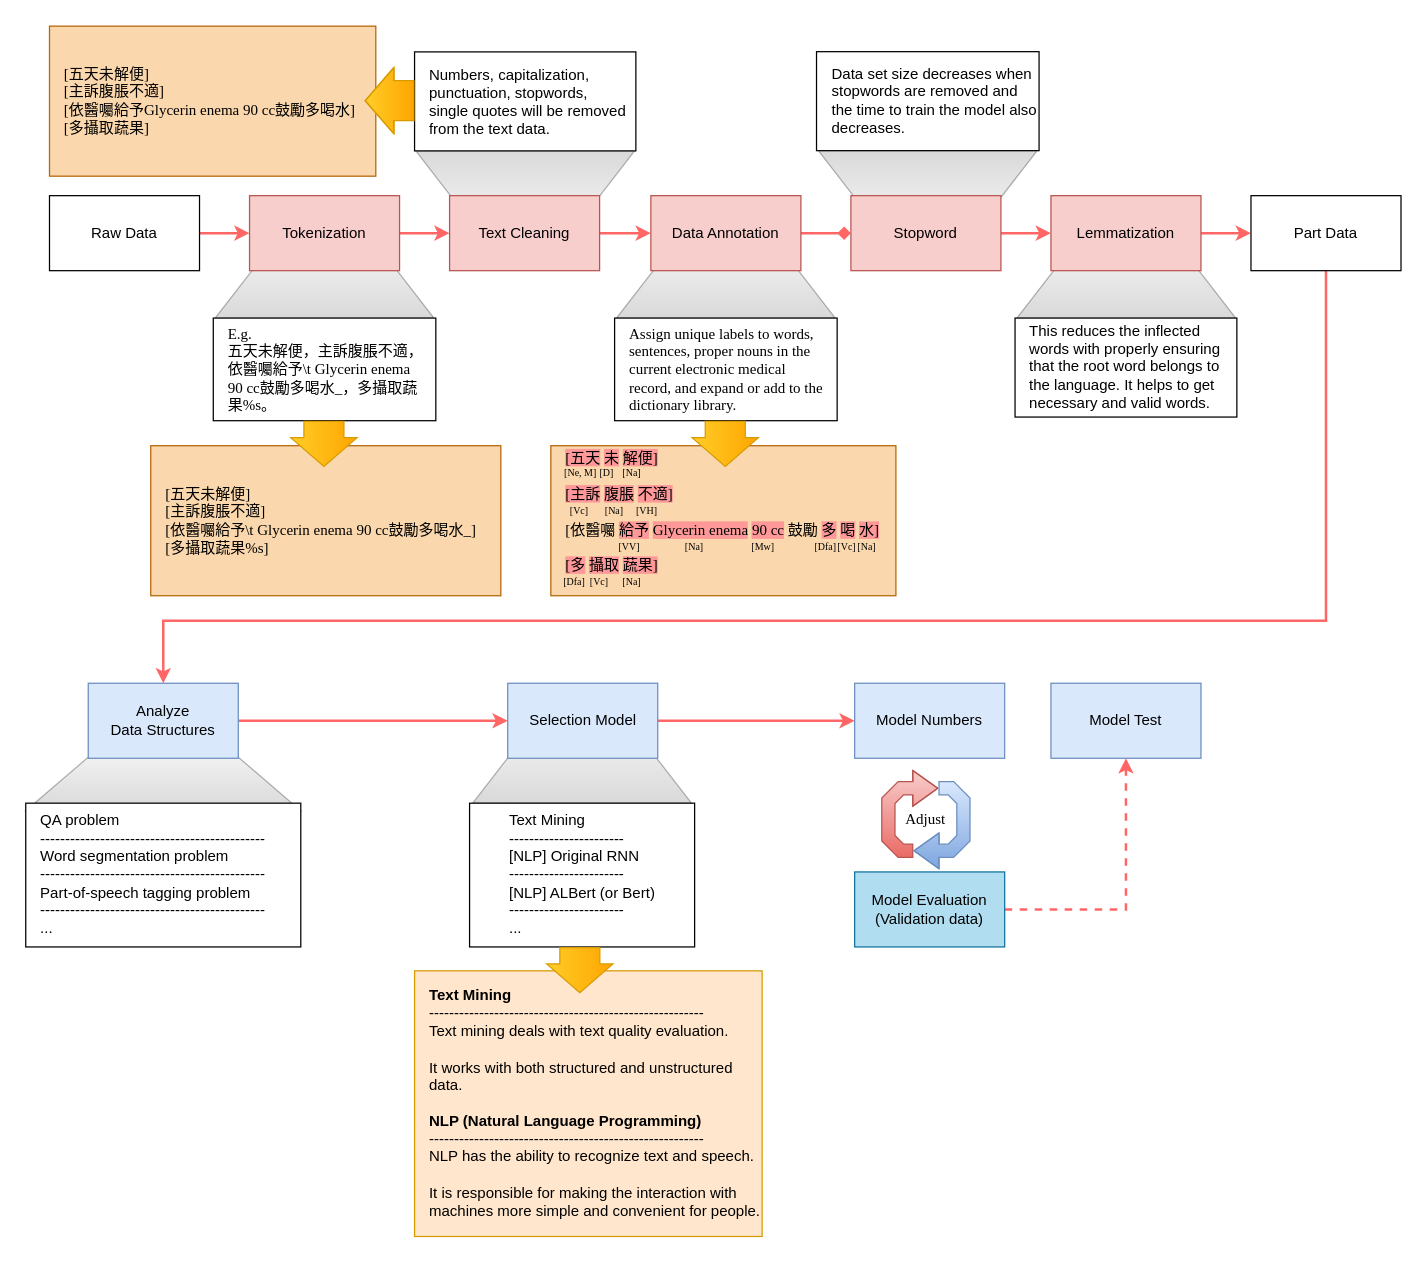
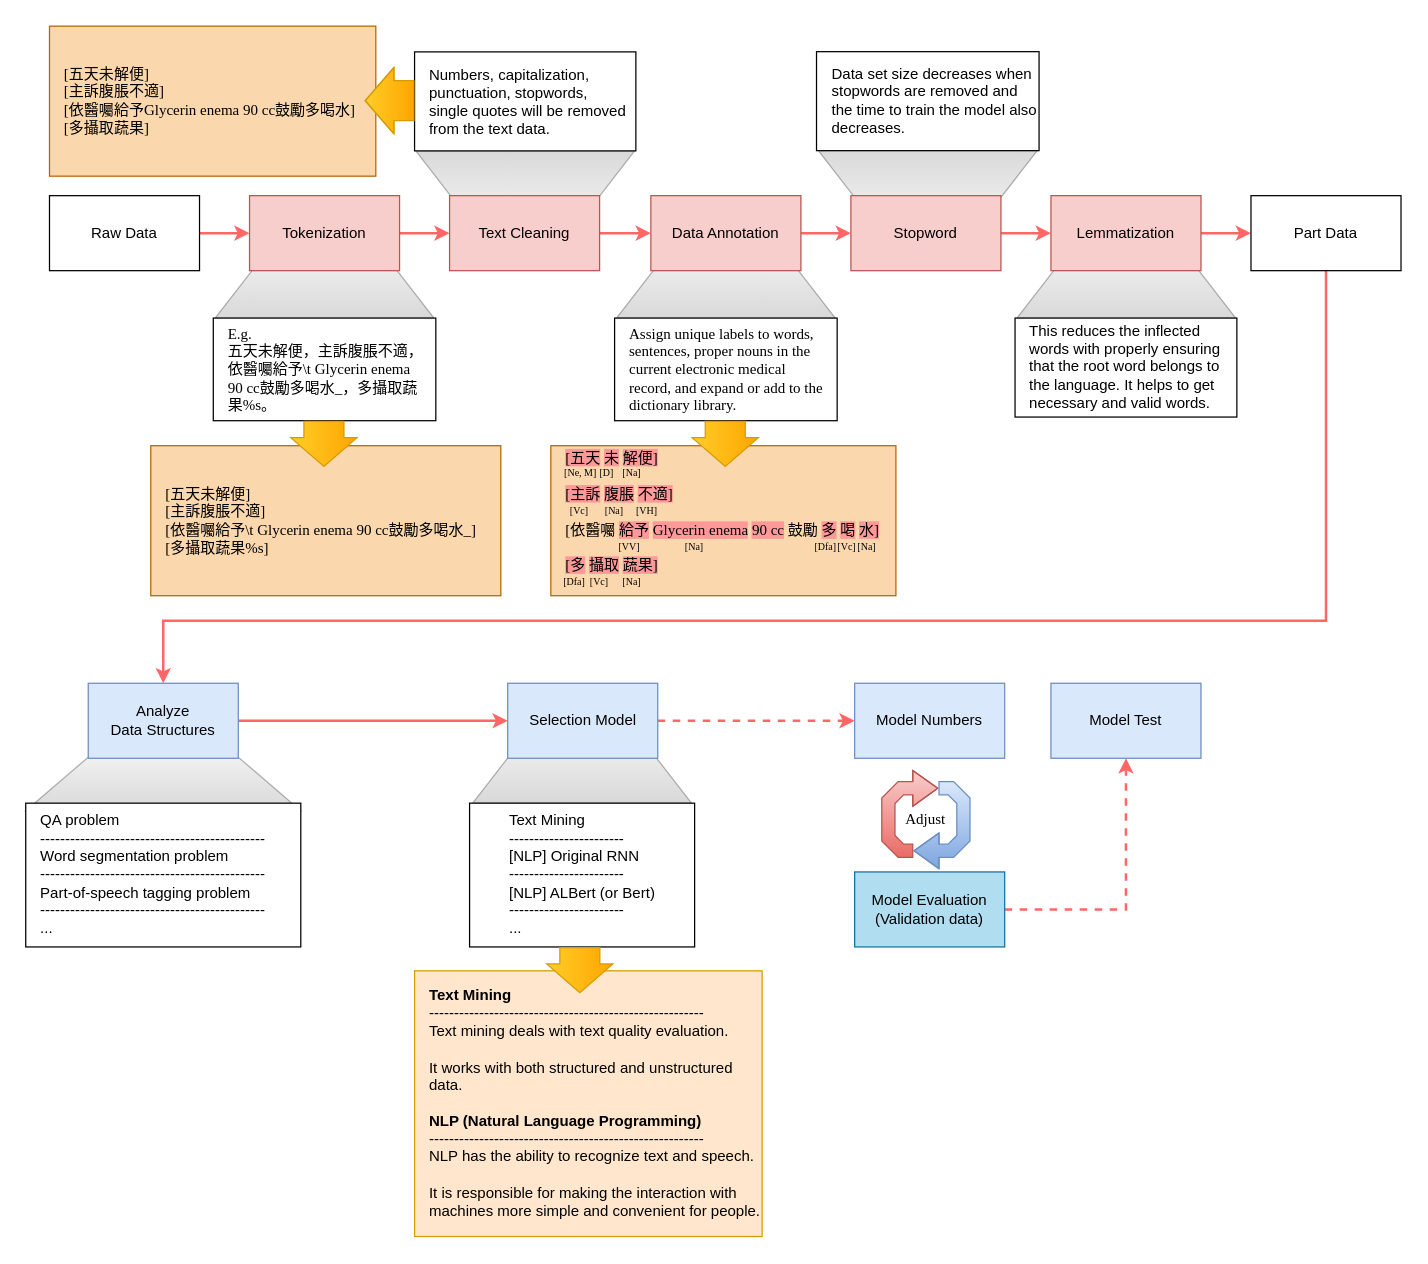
(837, 233) -> (838, 233)
(763, 547) -> none
(749, 721) -> (749, 721)
